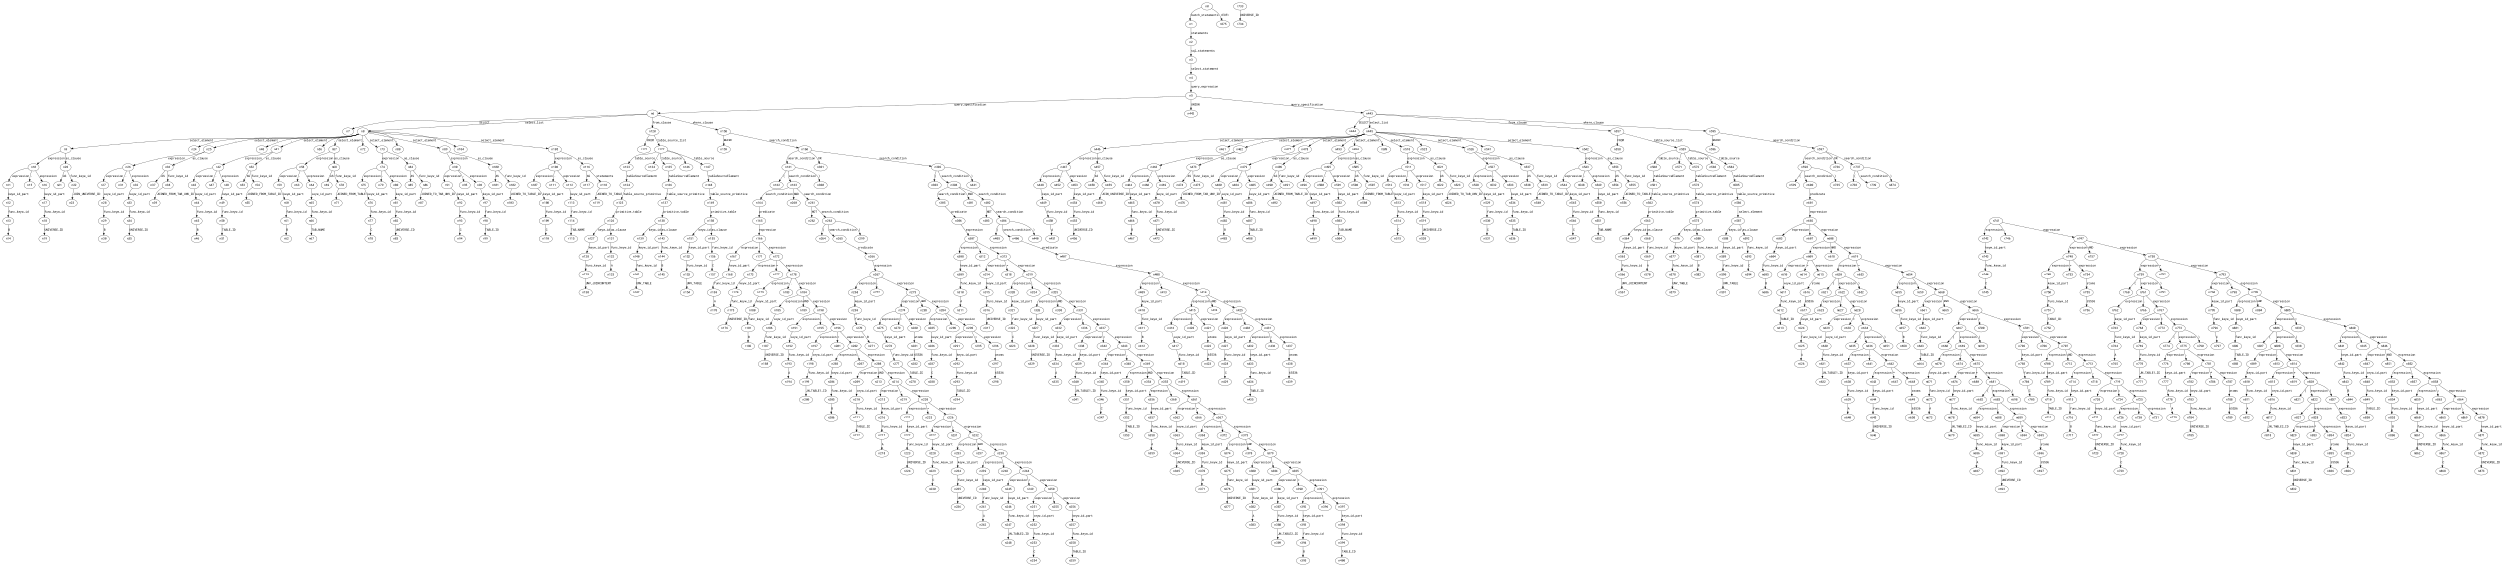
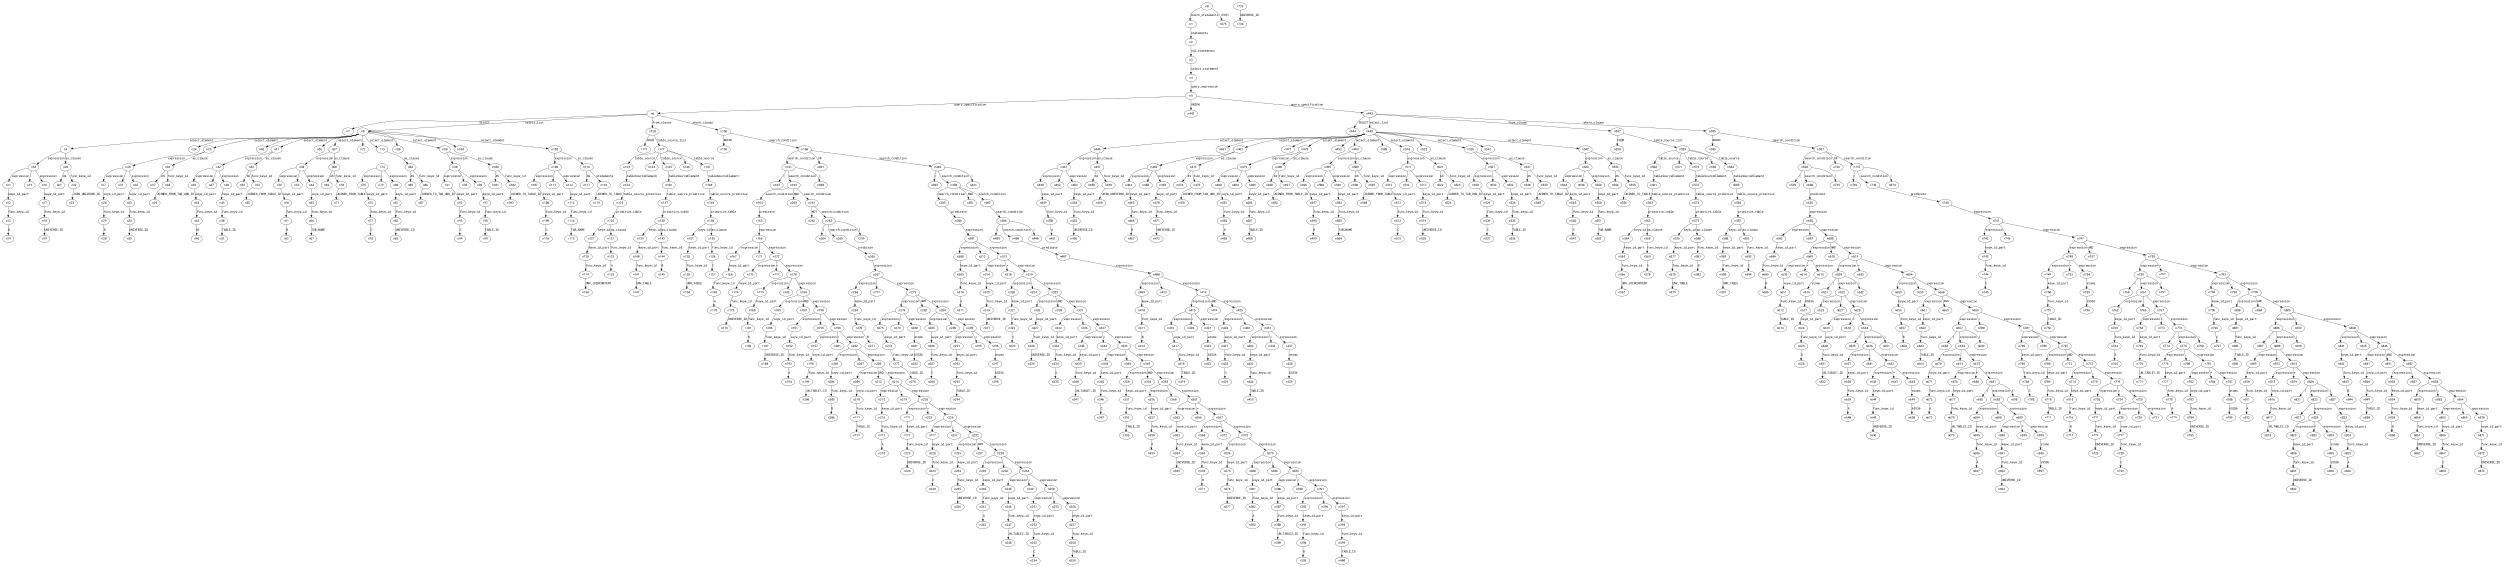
(382, 157) -> none
none -> (1945, 203)
(1751, 212) -> (1751, 212)
(986, 221) -> none
(198, 230) -> (198, 230)
(1249, 453) -> none
